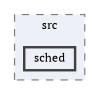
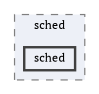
(50, 26) -> (50, 26)
